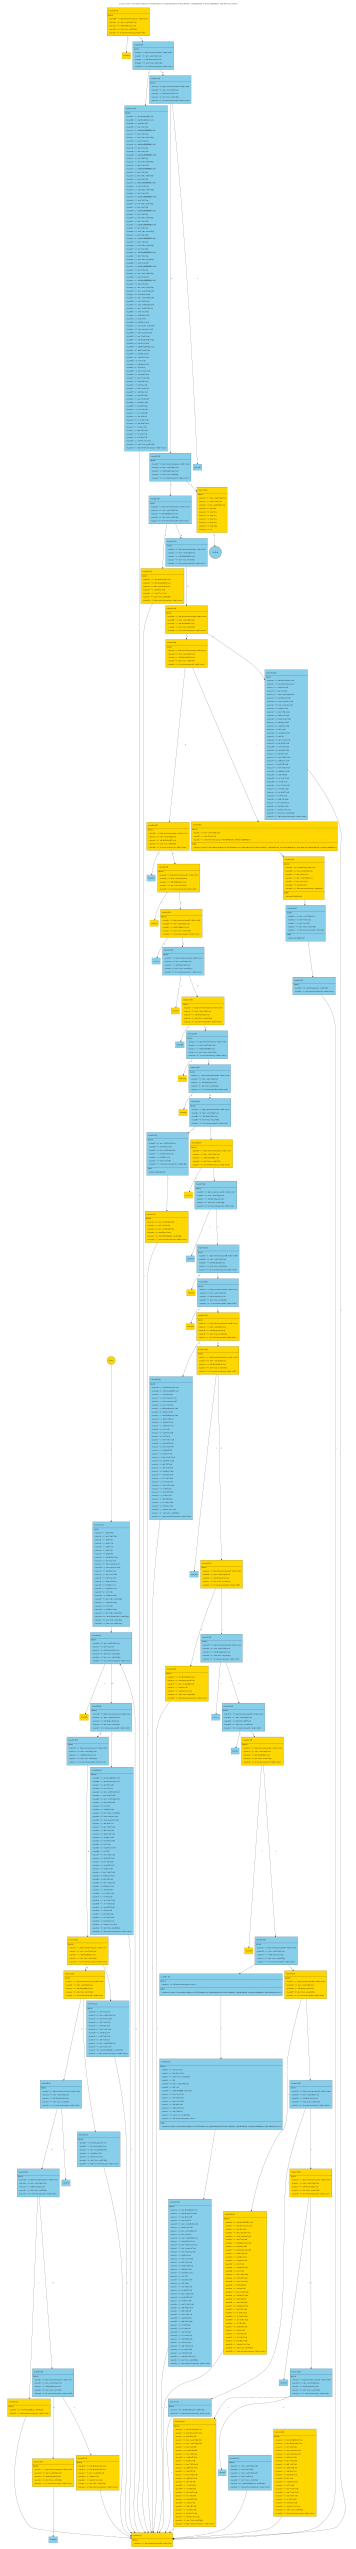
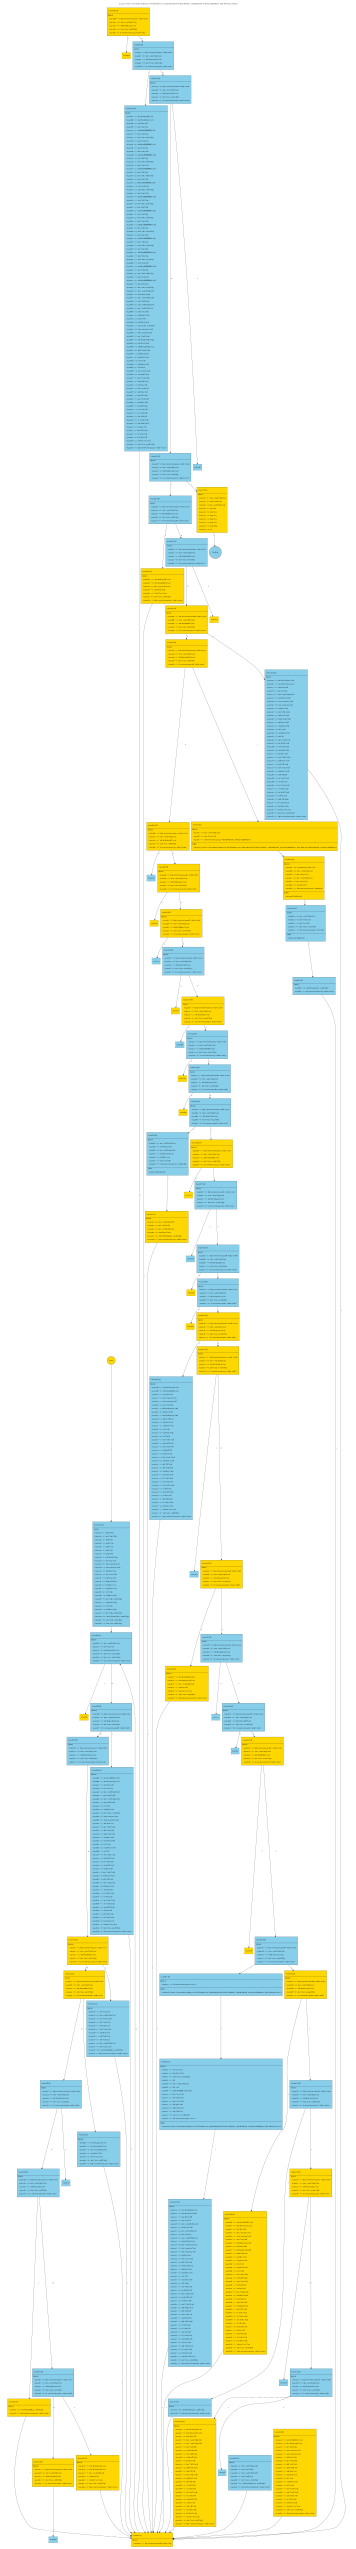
none -> (214, 620)
